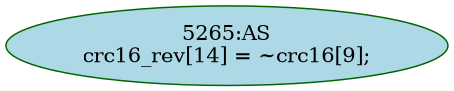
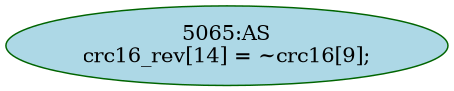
(227, 46) -> (227, 46)
